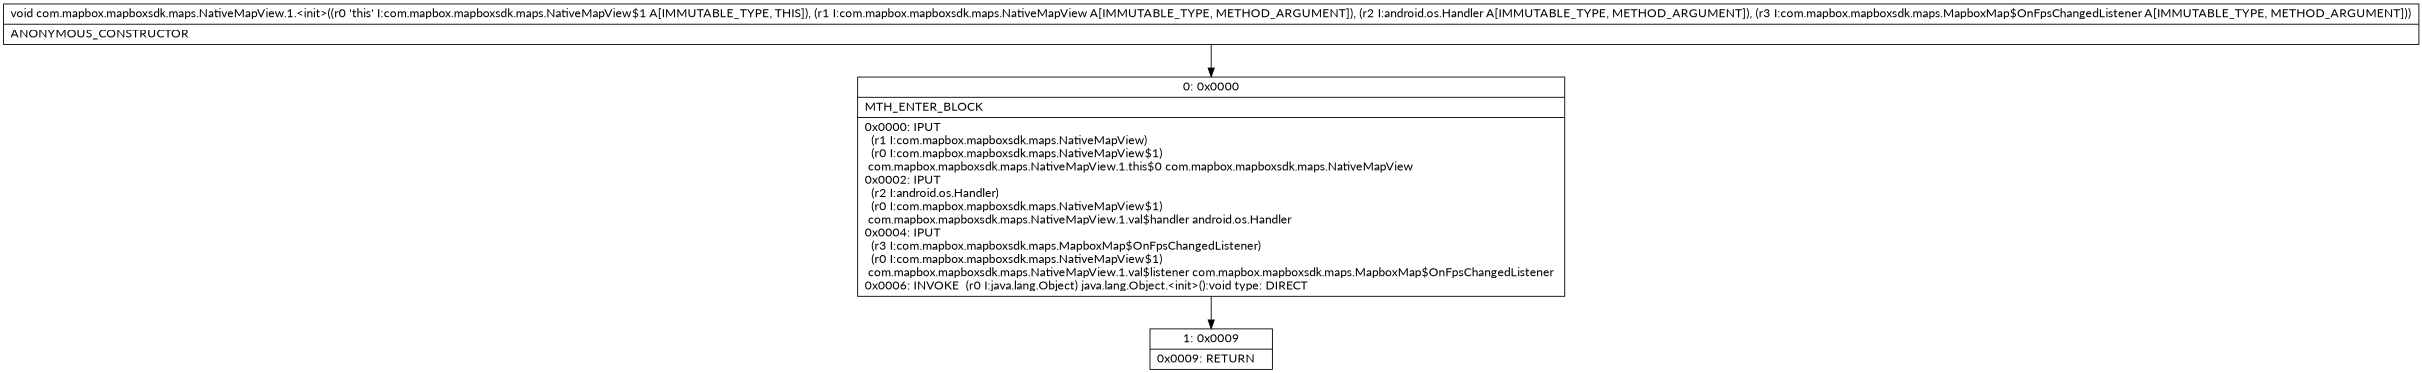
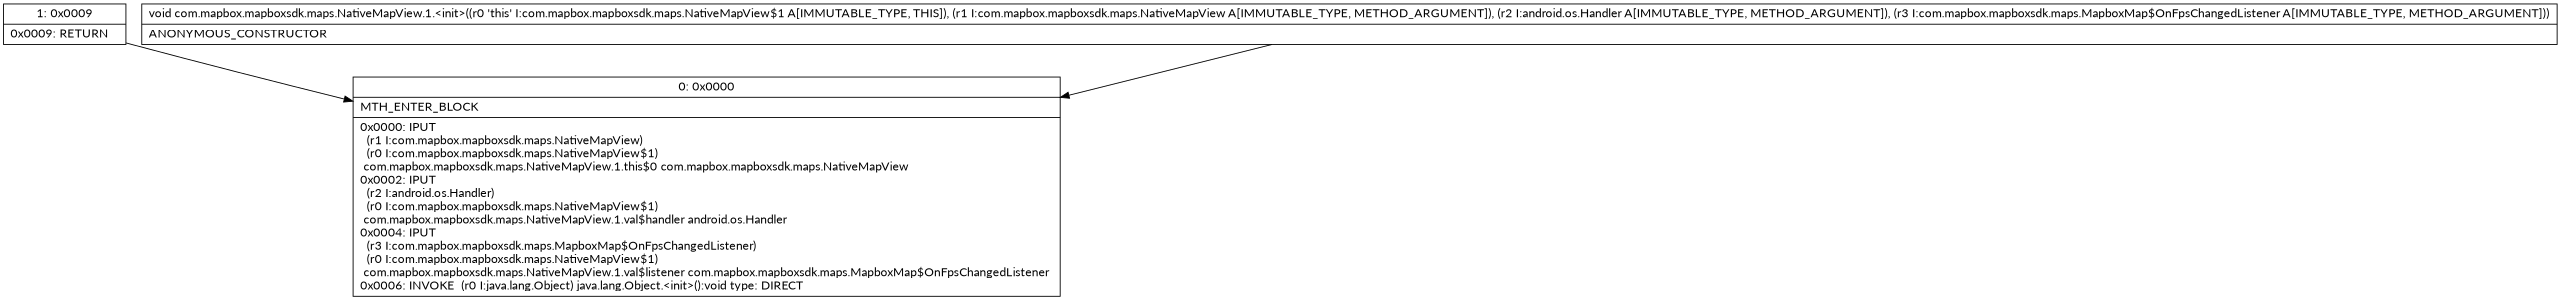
(1211, 308) -> (235, 71)
